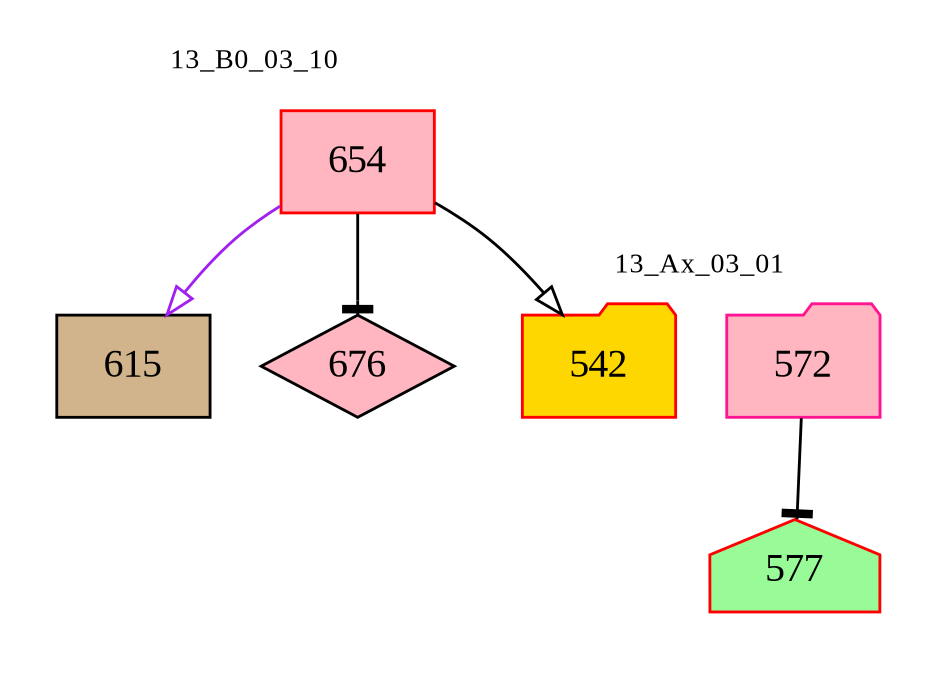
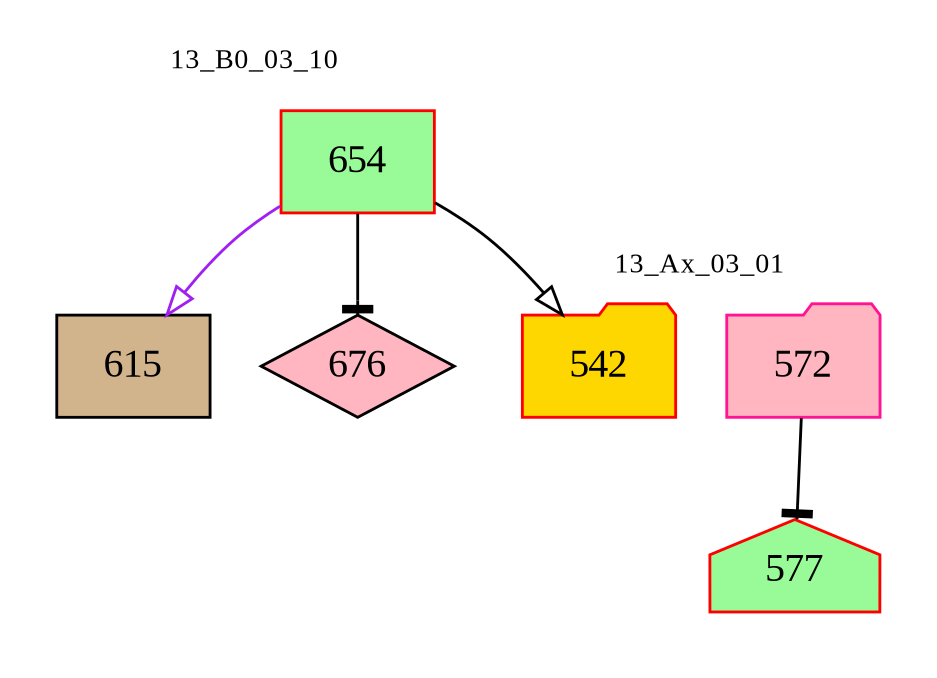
(358, 162) -> (358, 162)
